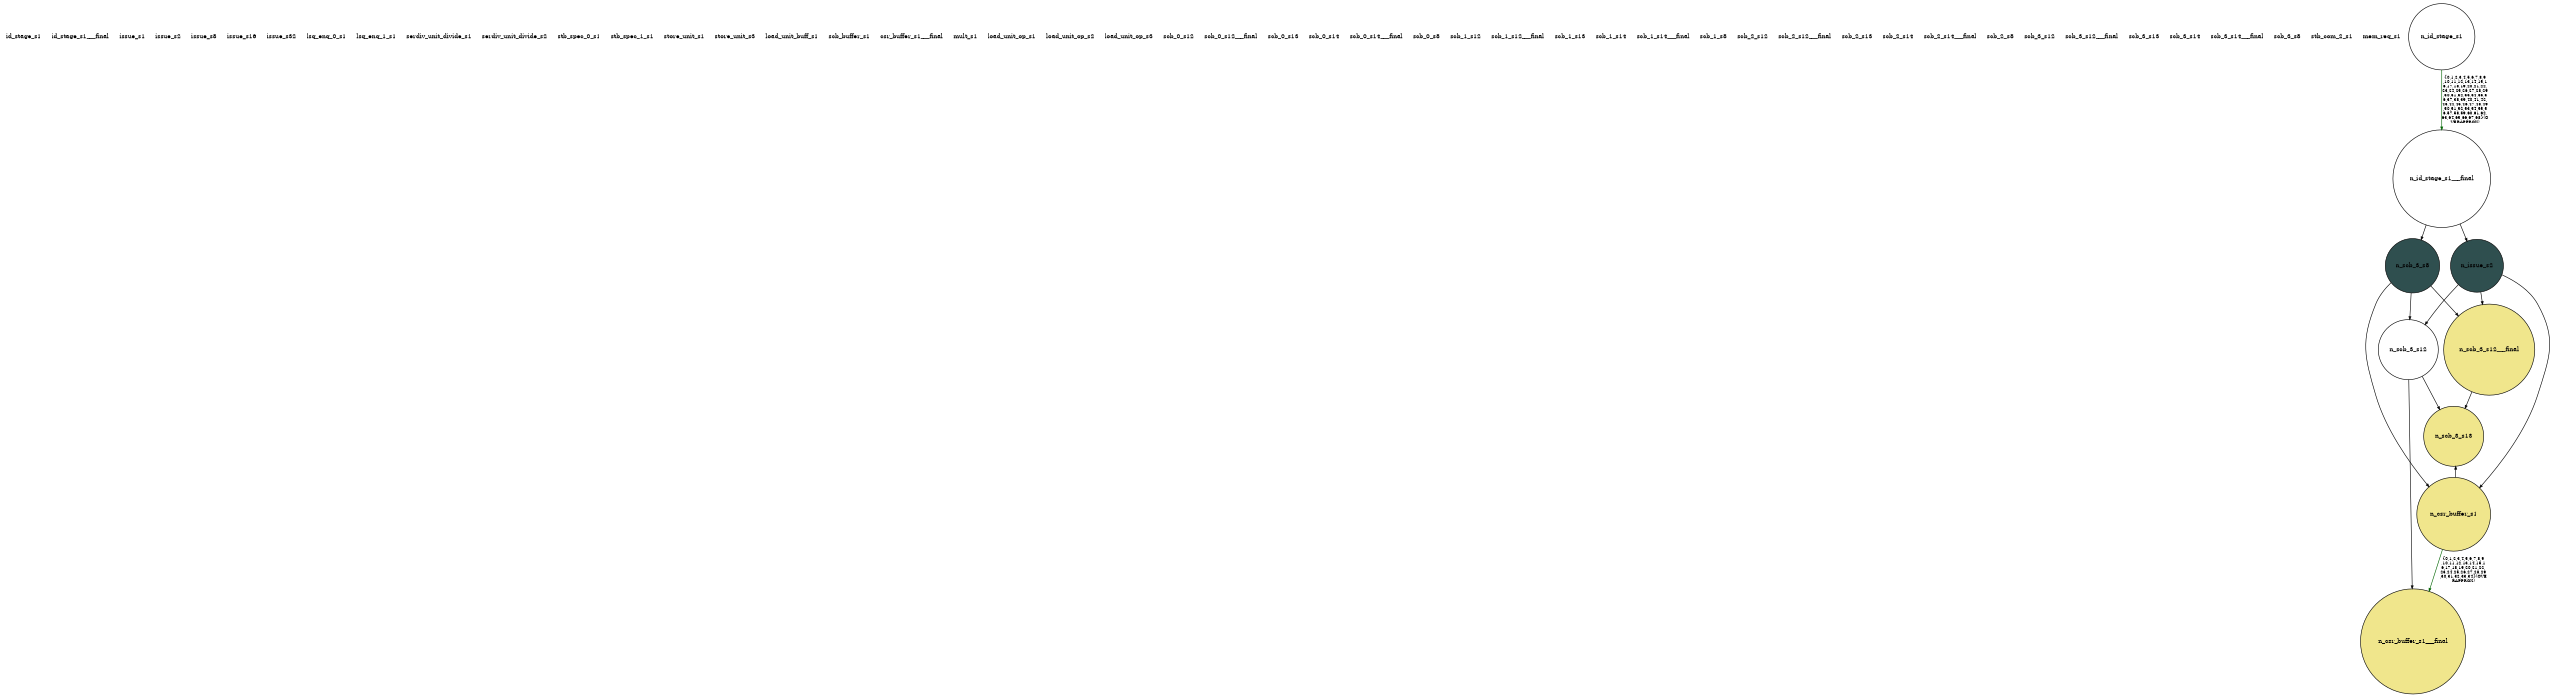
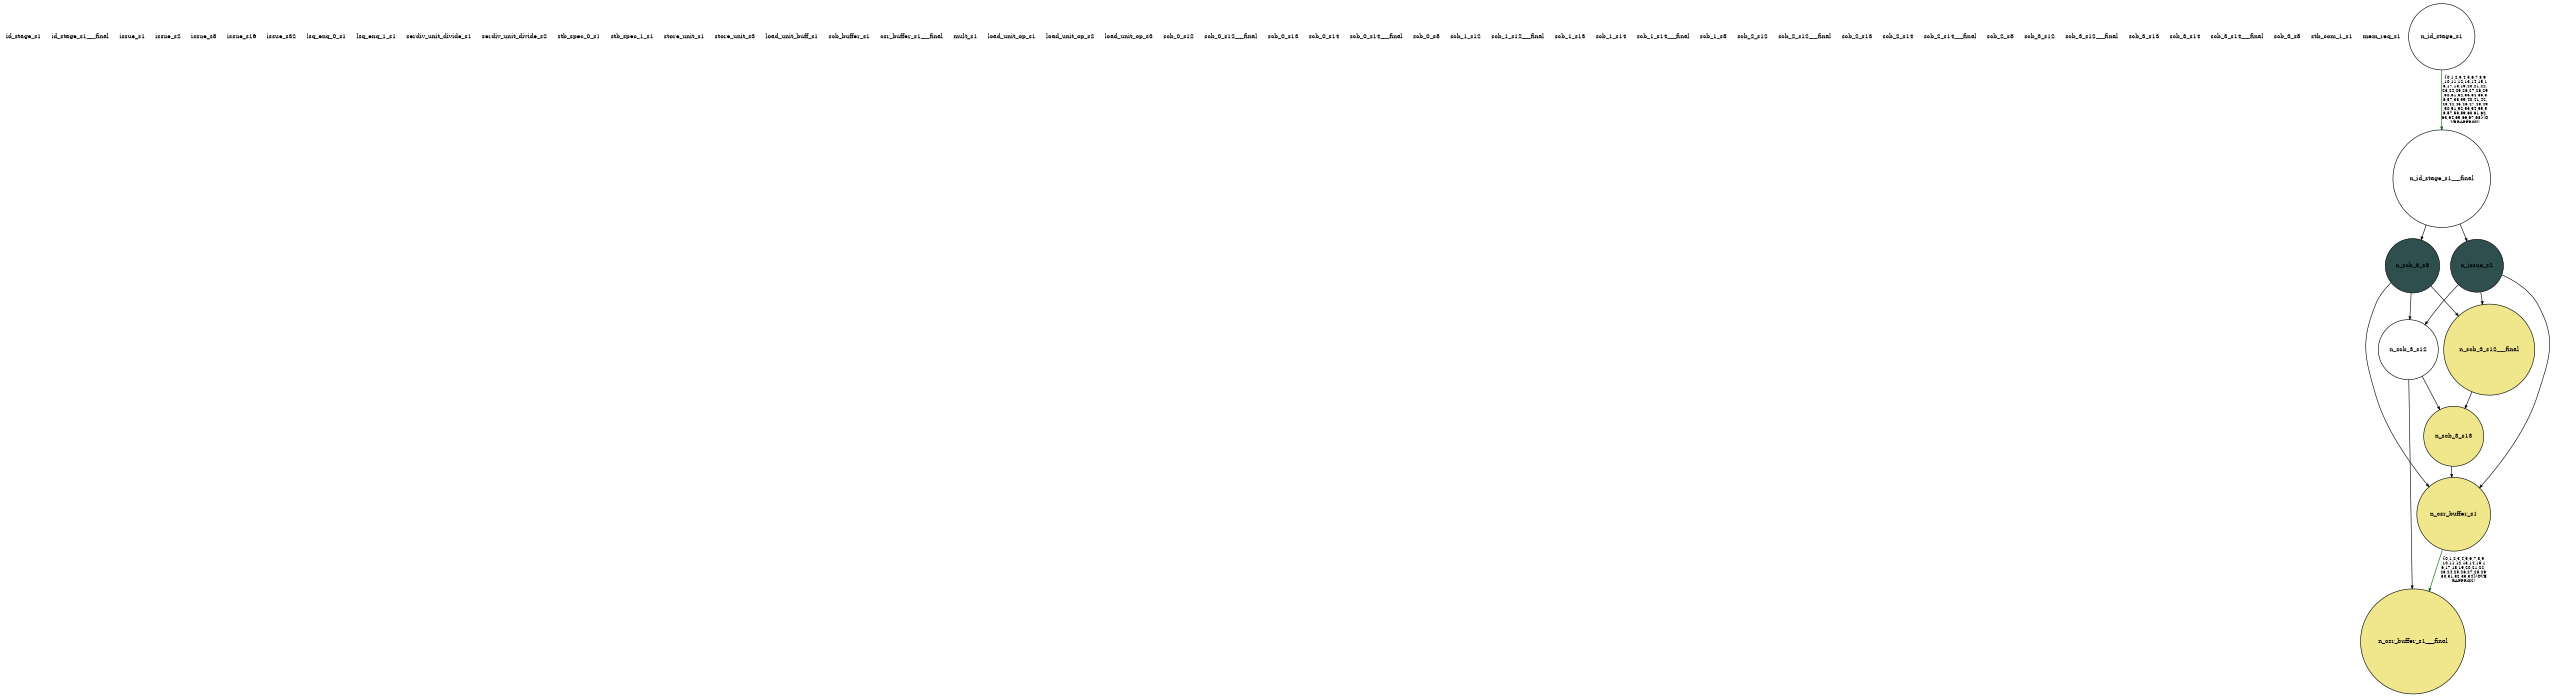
(2332, 37) -> (2332, 37)
(2456, 473) -> (2452, 470)
